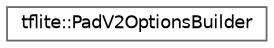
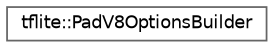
(137, 24) -> (137, 24)
